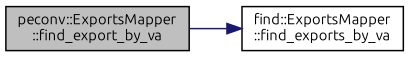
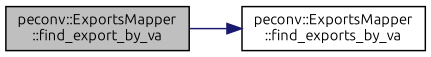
(323, 29) -> (334, 29)
